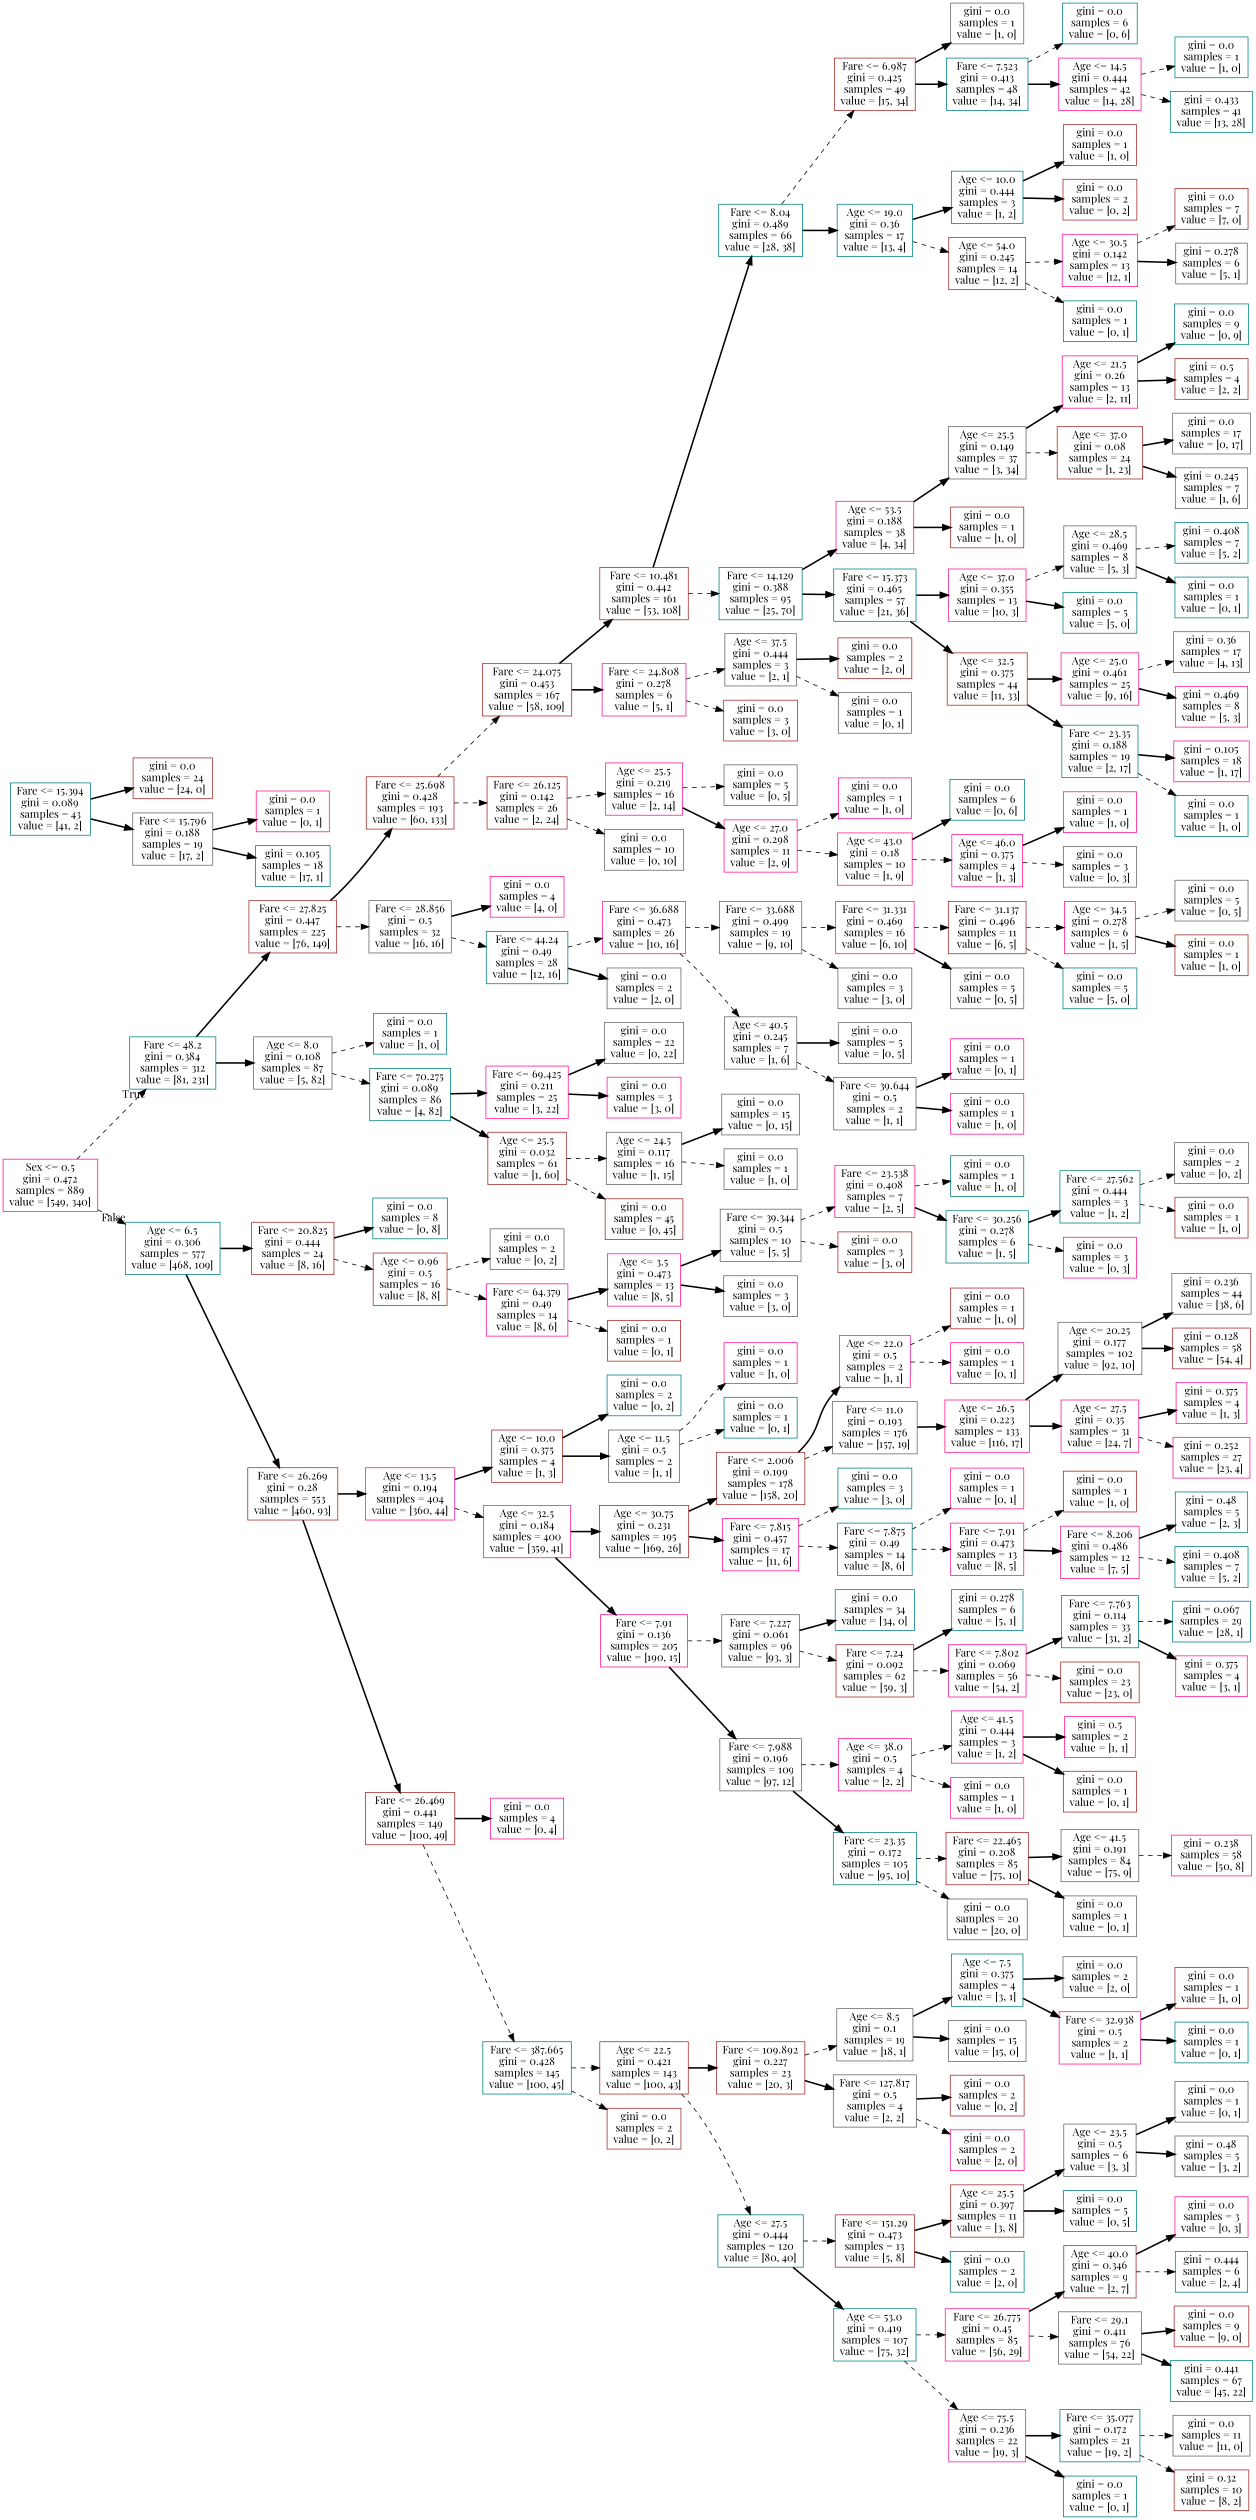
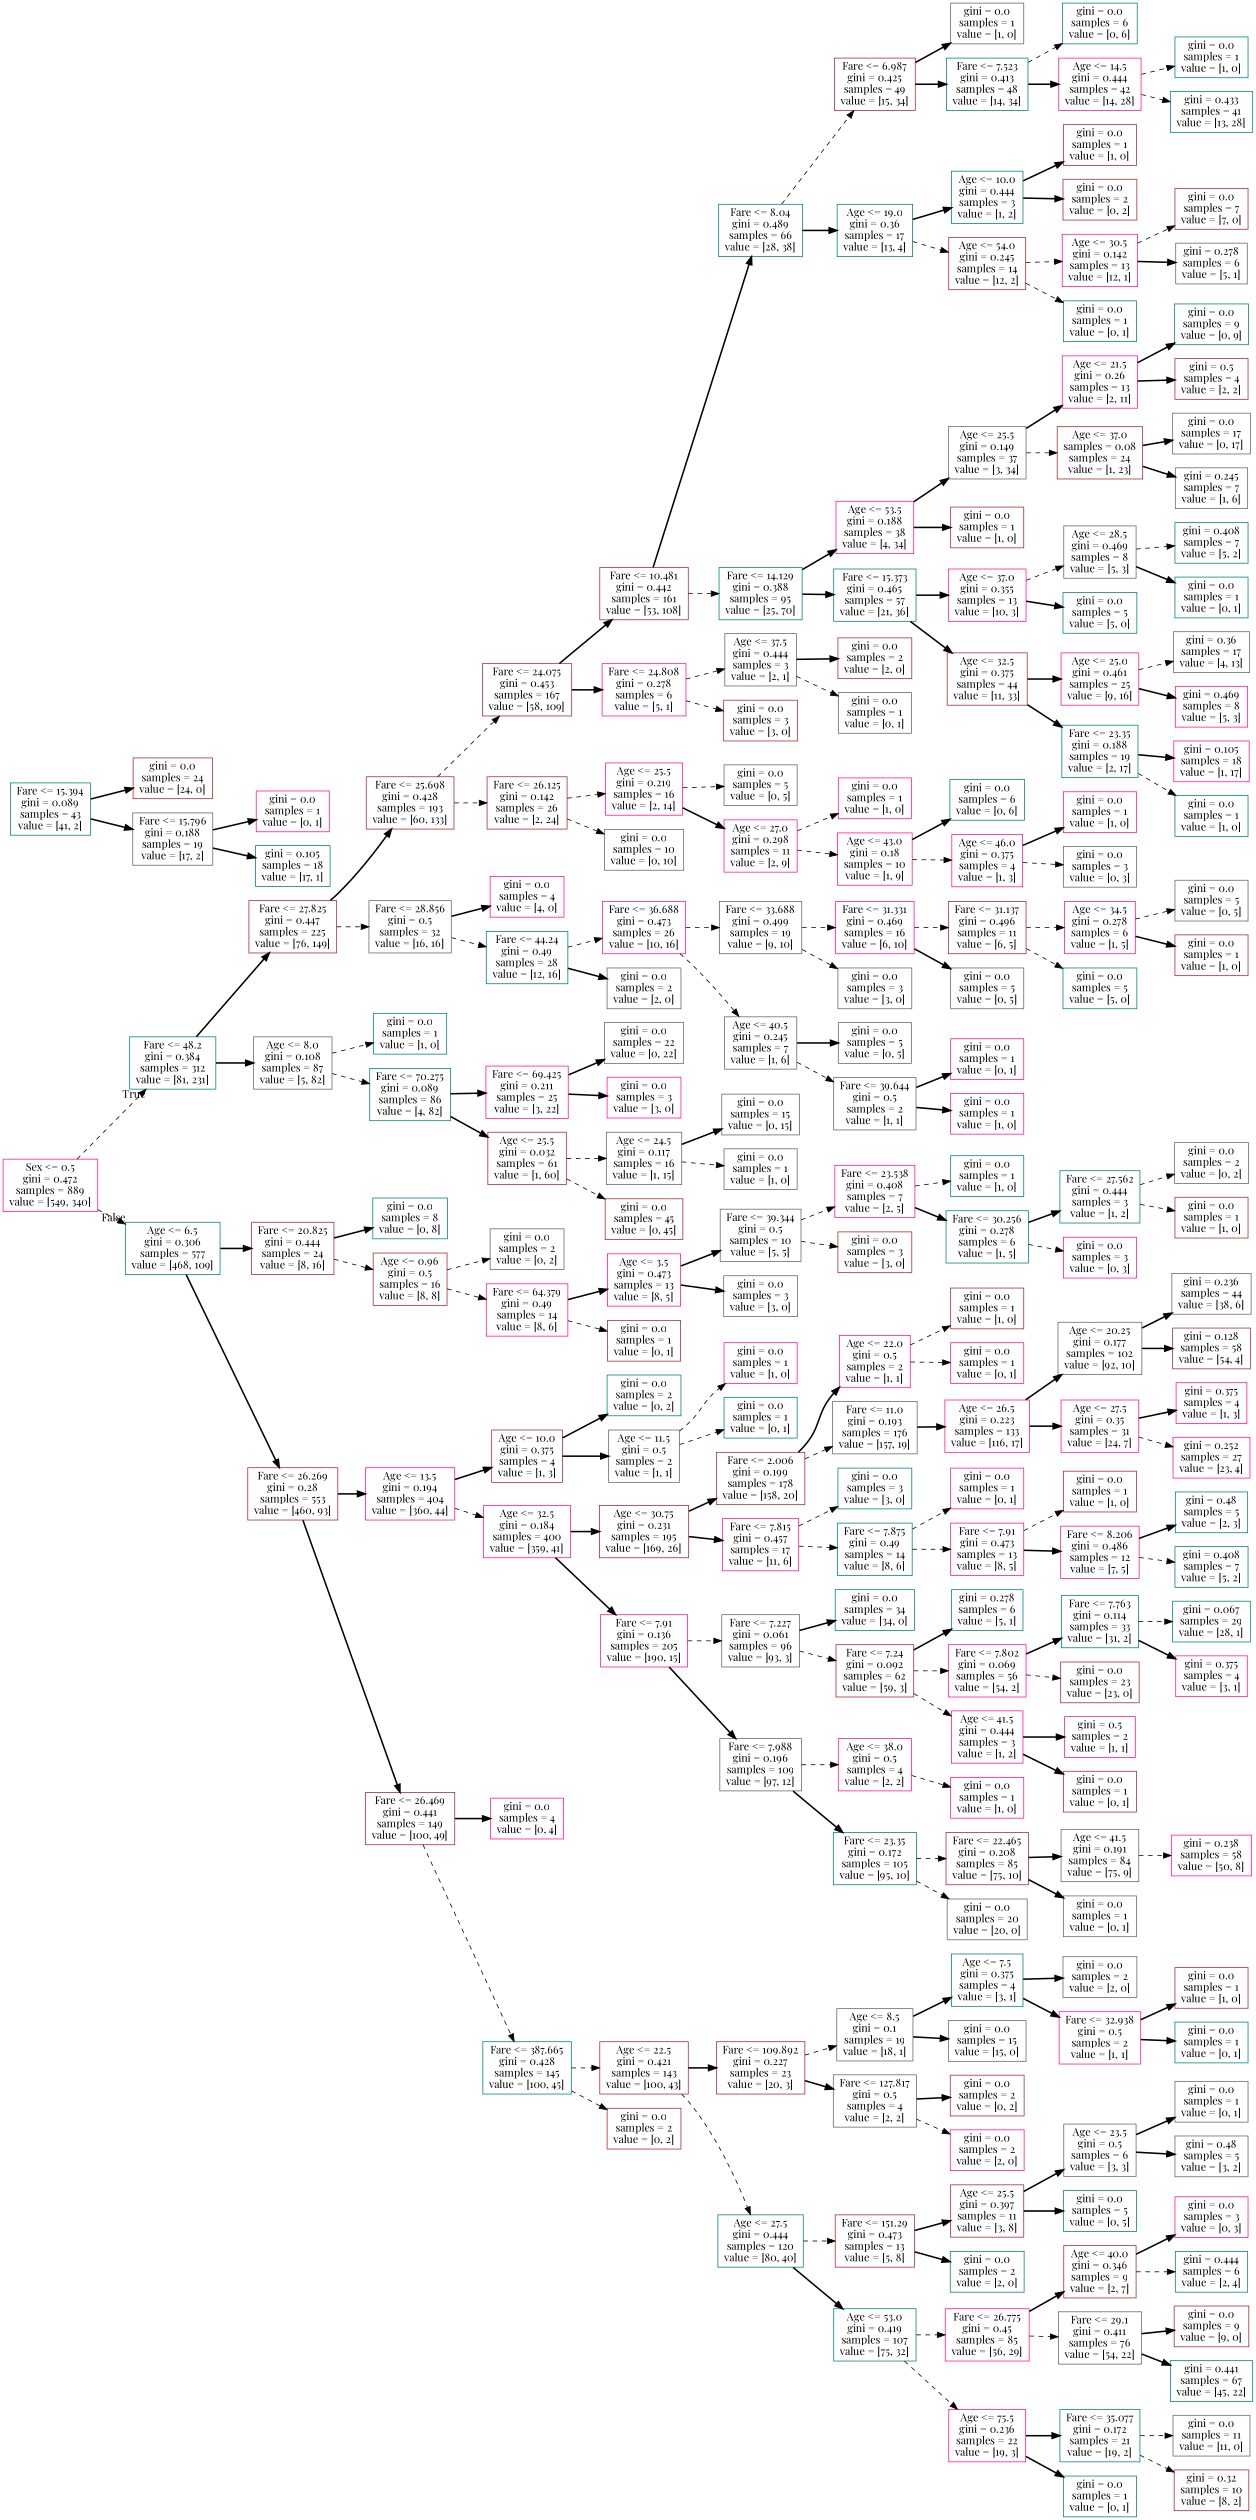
(1100, 453) -> (1100, 453)
(928, 1752) -> (929, 1703)
